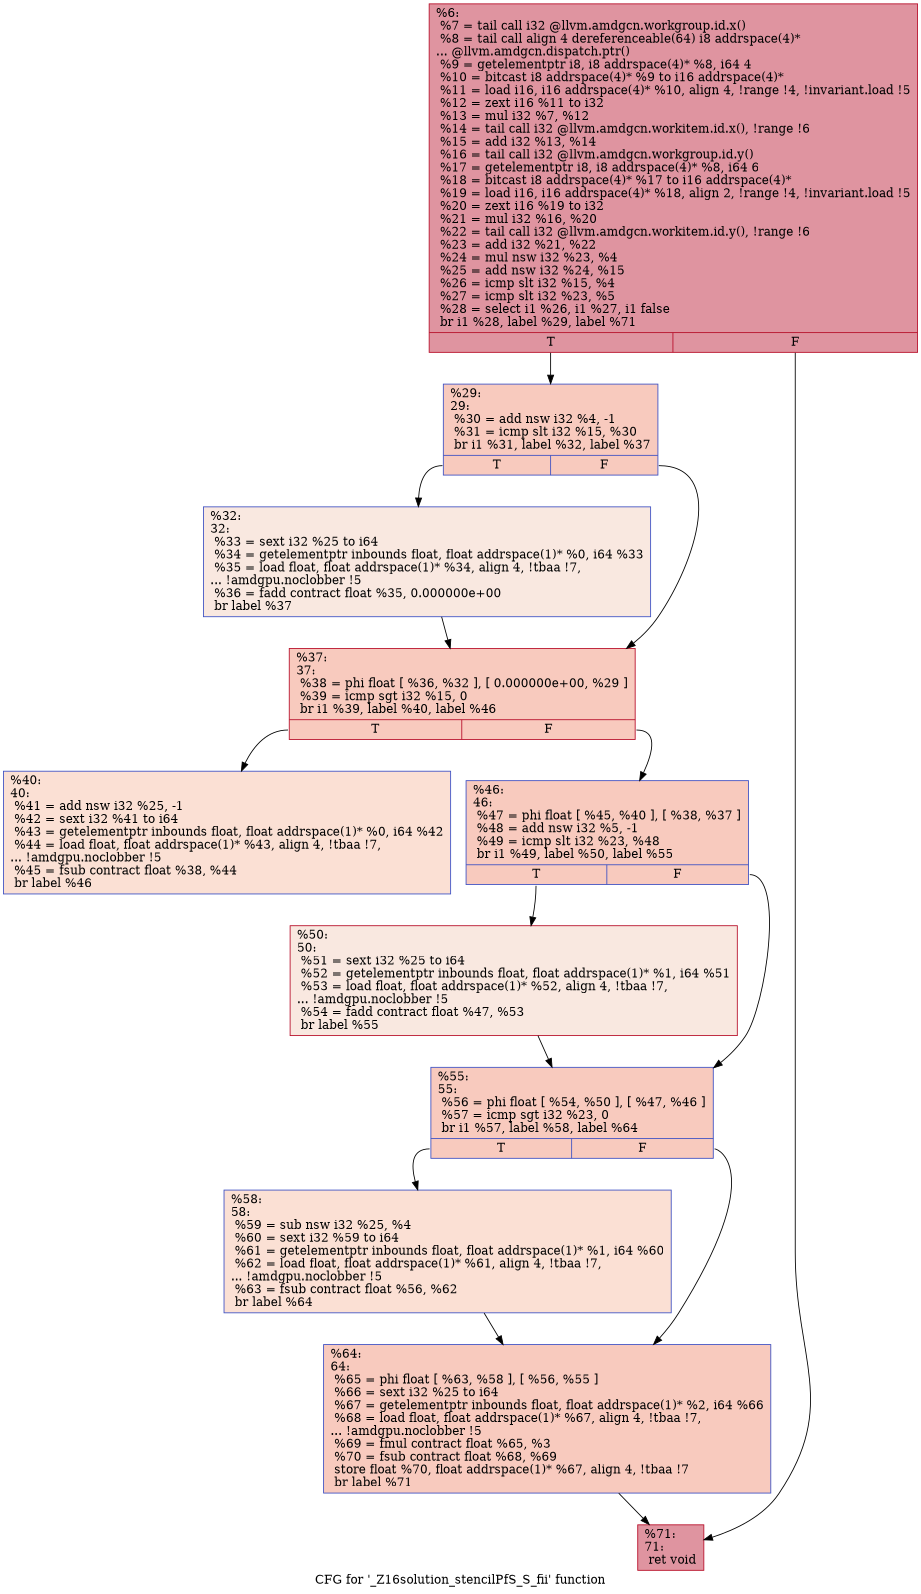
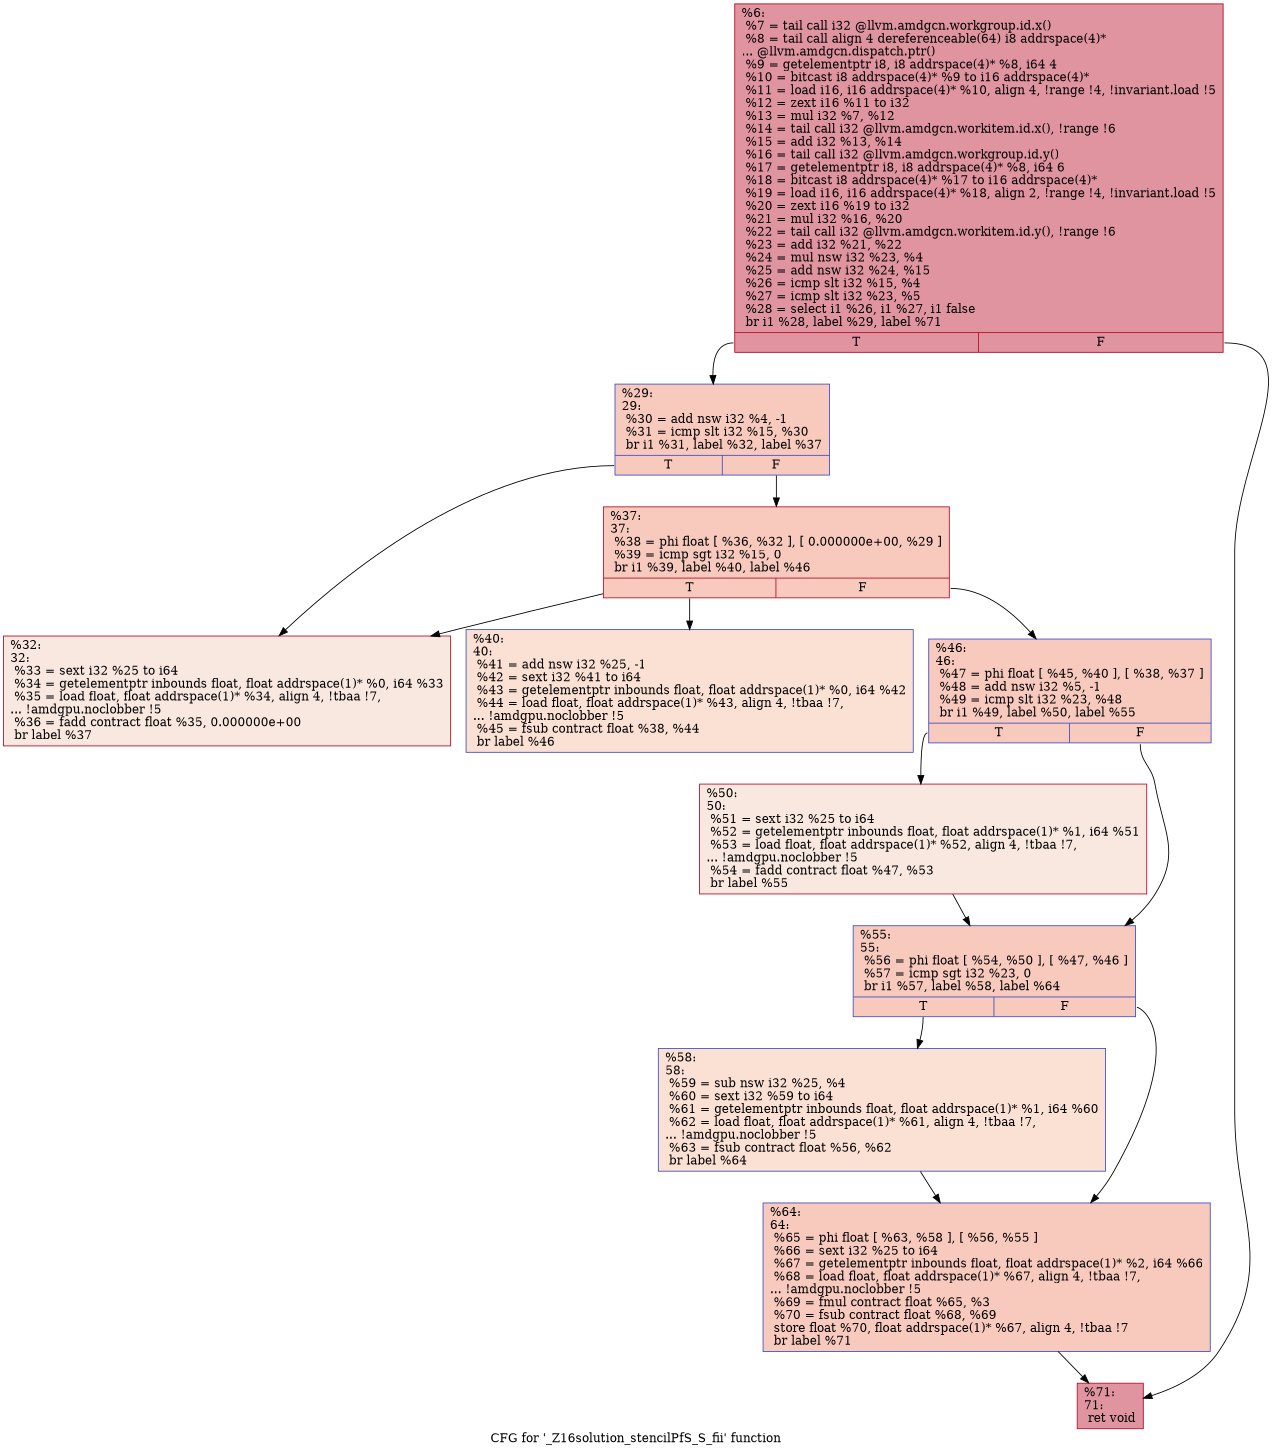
(427, 562) -> (227, 691)
(445, 628) -> (521, 614)
